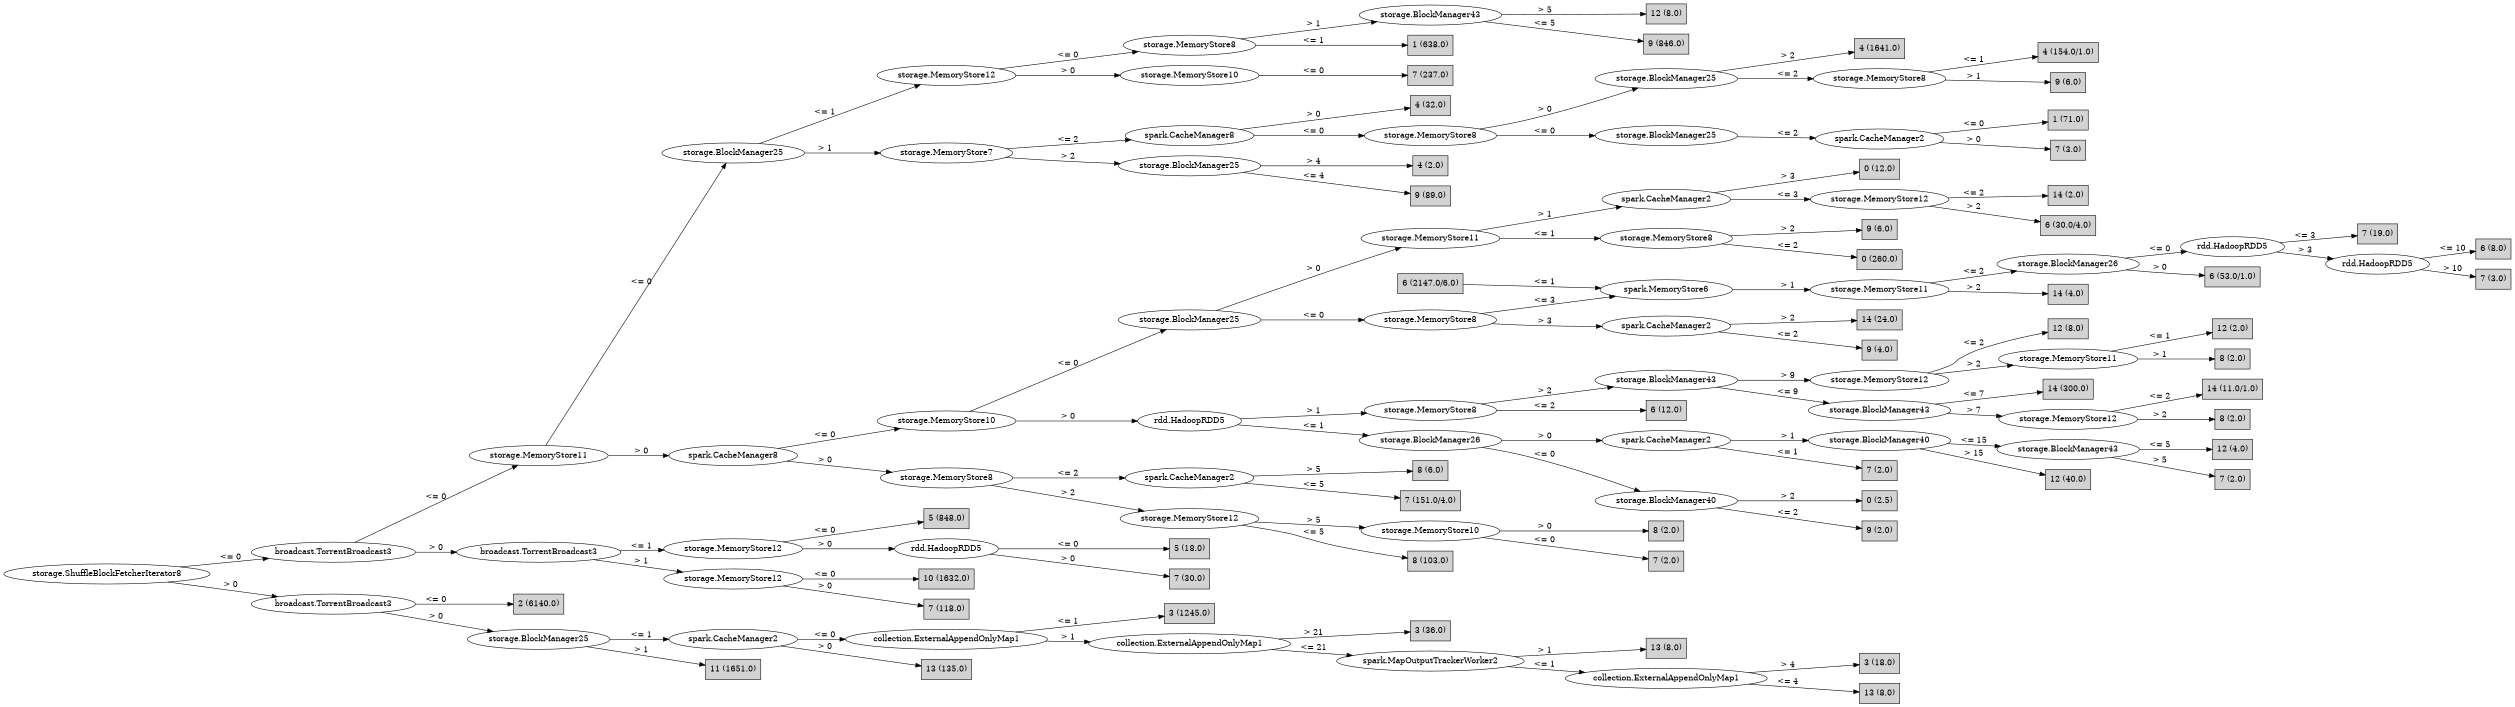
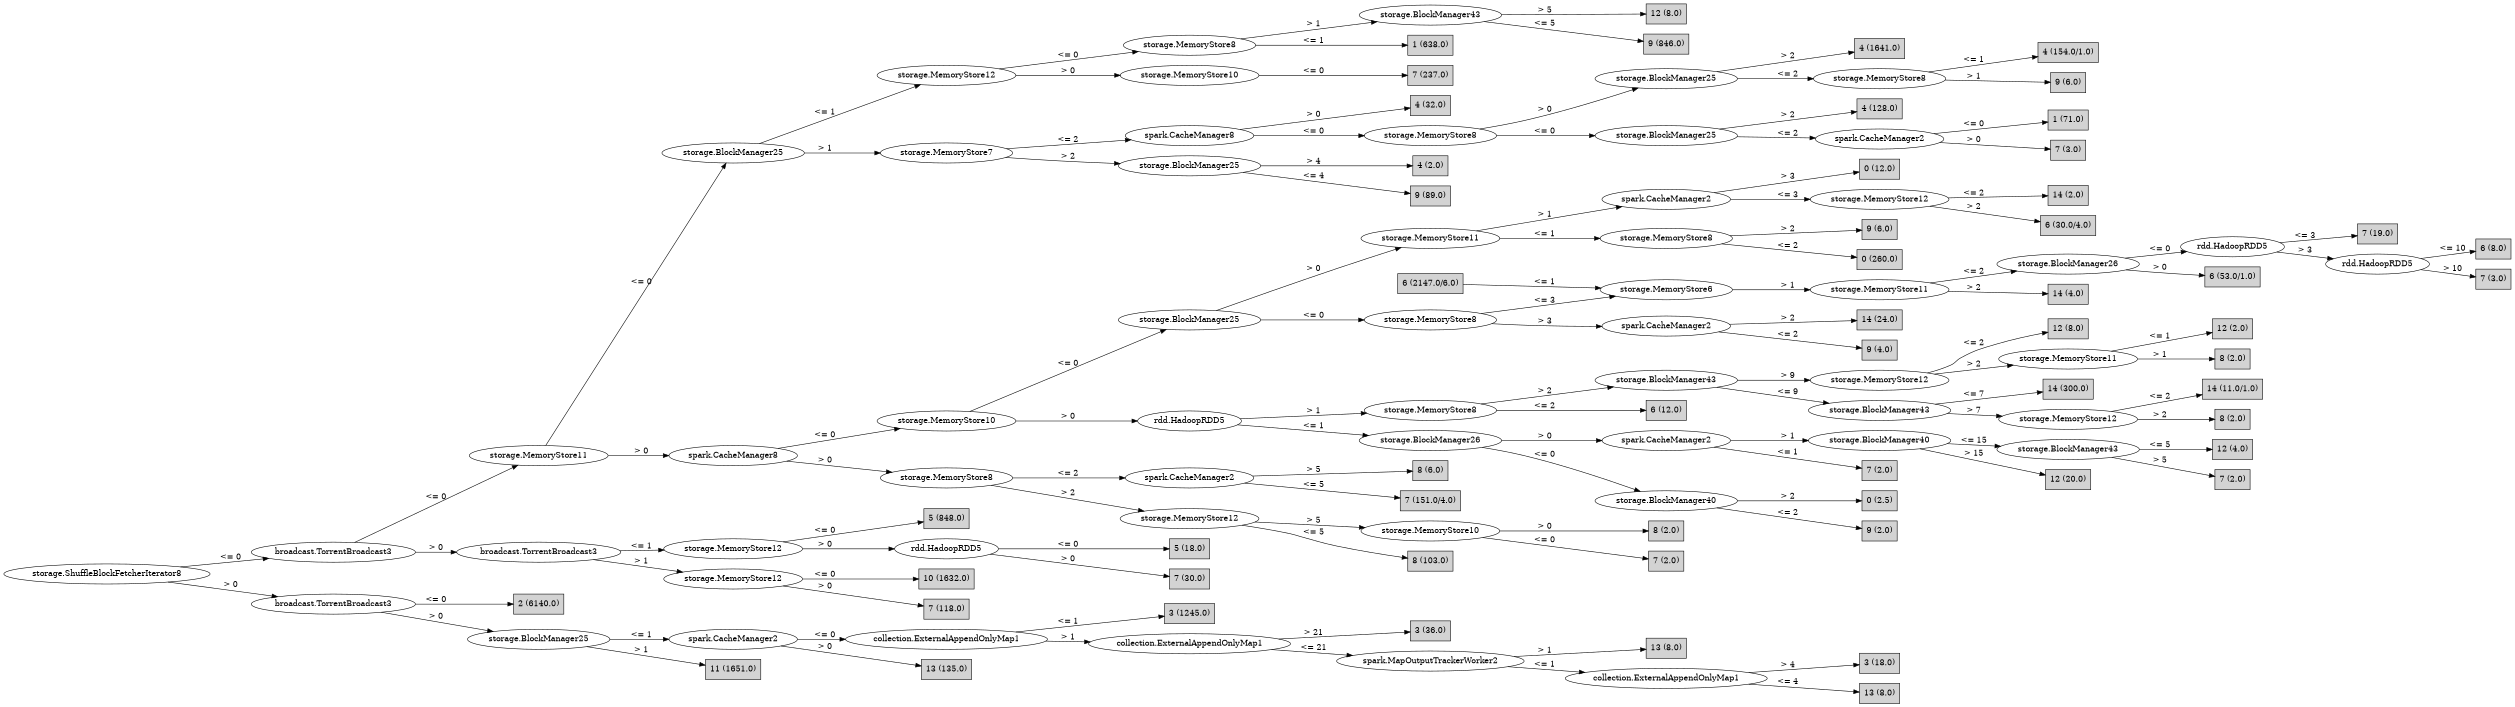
none -> (1880, 109)
(1666, 290) -> (1666, 290)
(2068, 480) -> (2068, 480)
